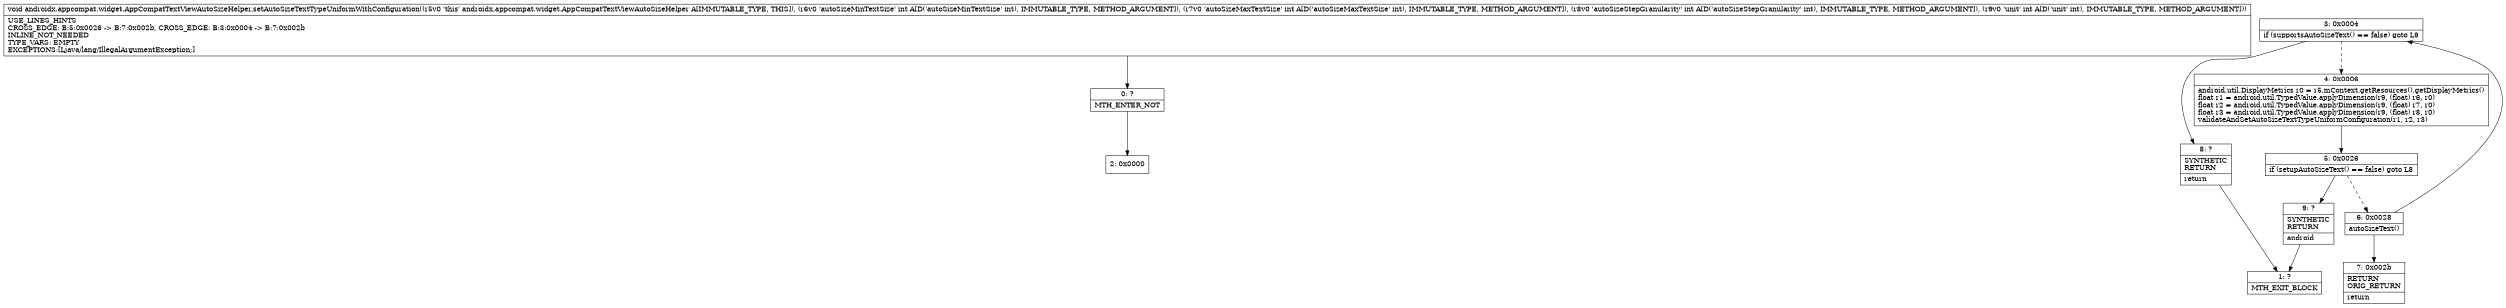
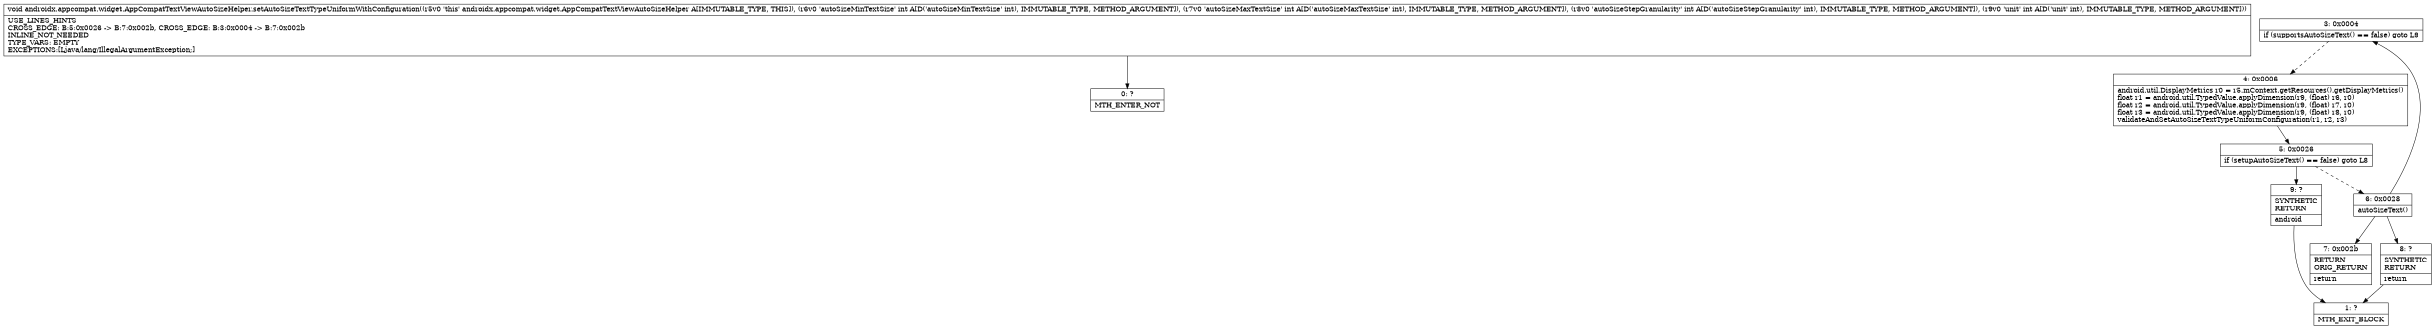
(2212, 60) -> (2392, 228)
(1127, 165) -> none
